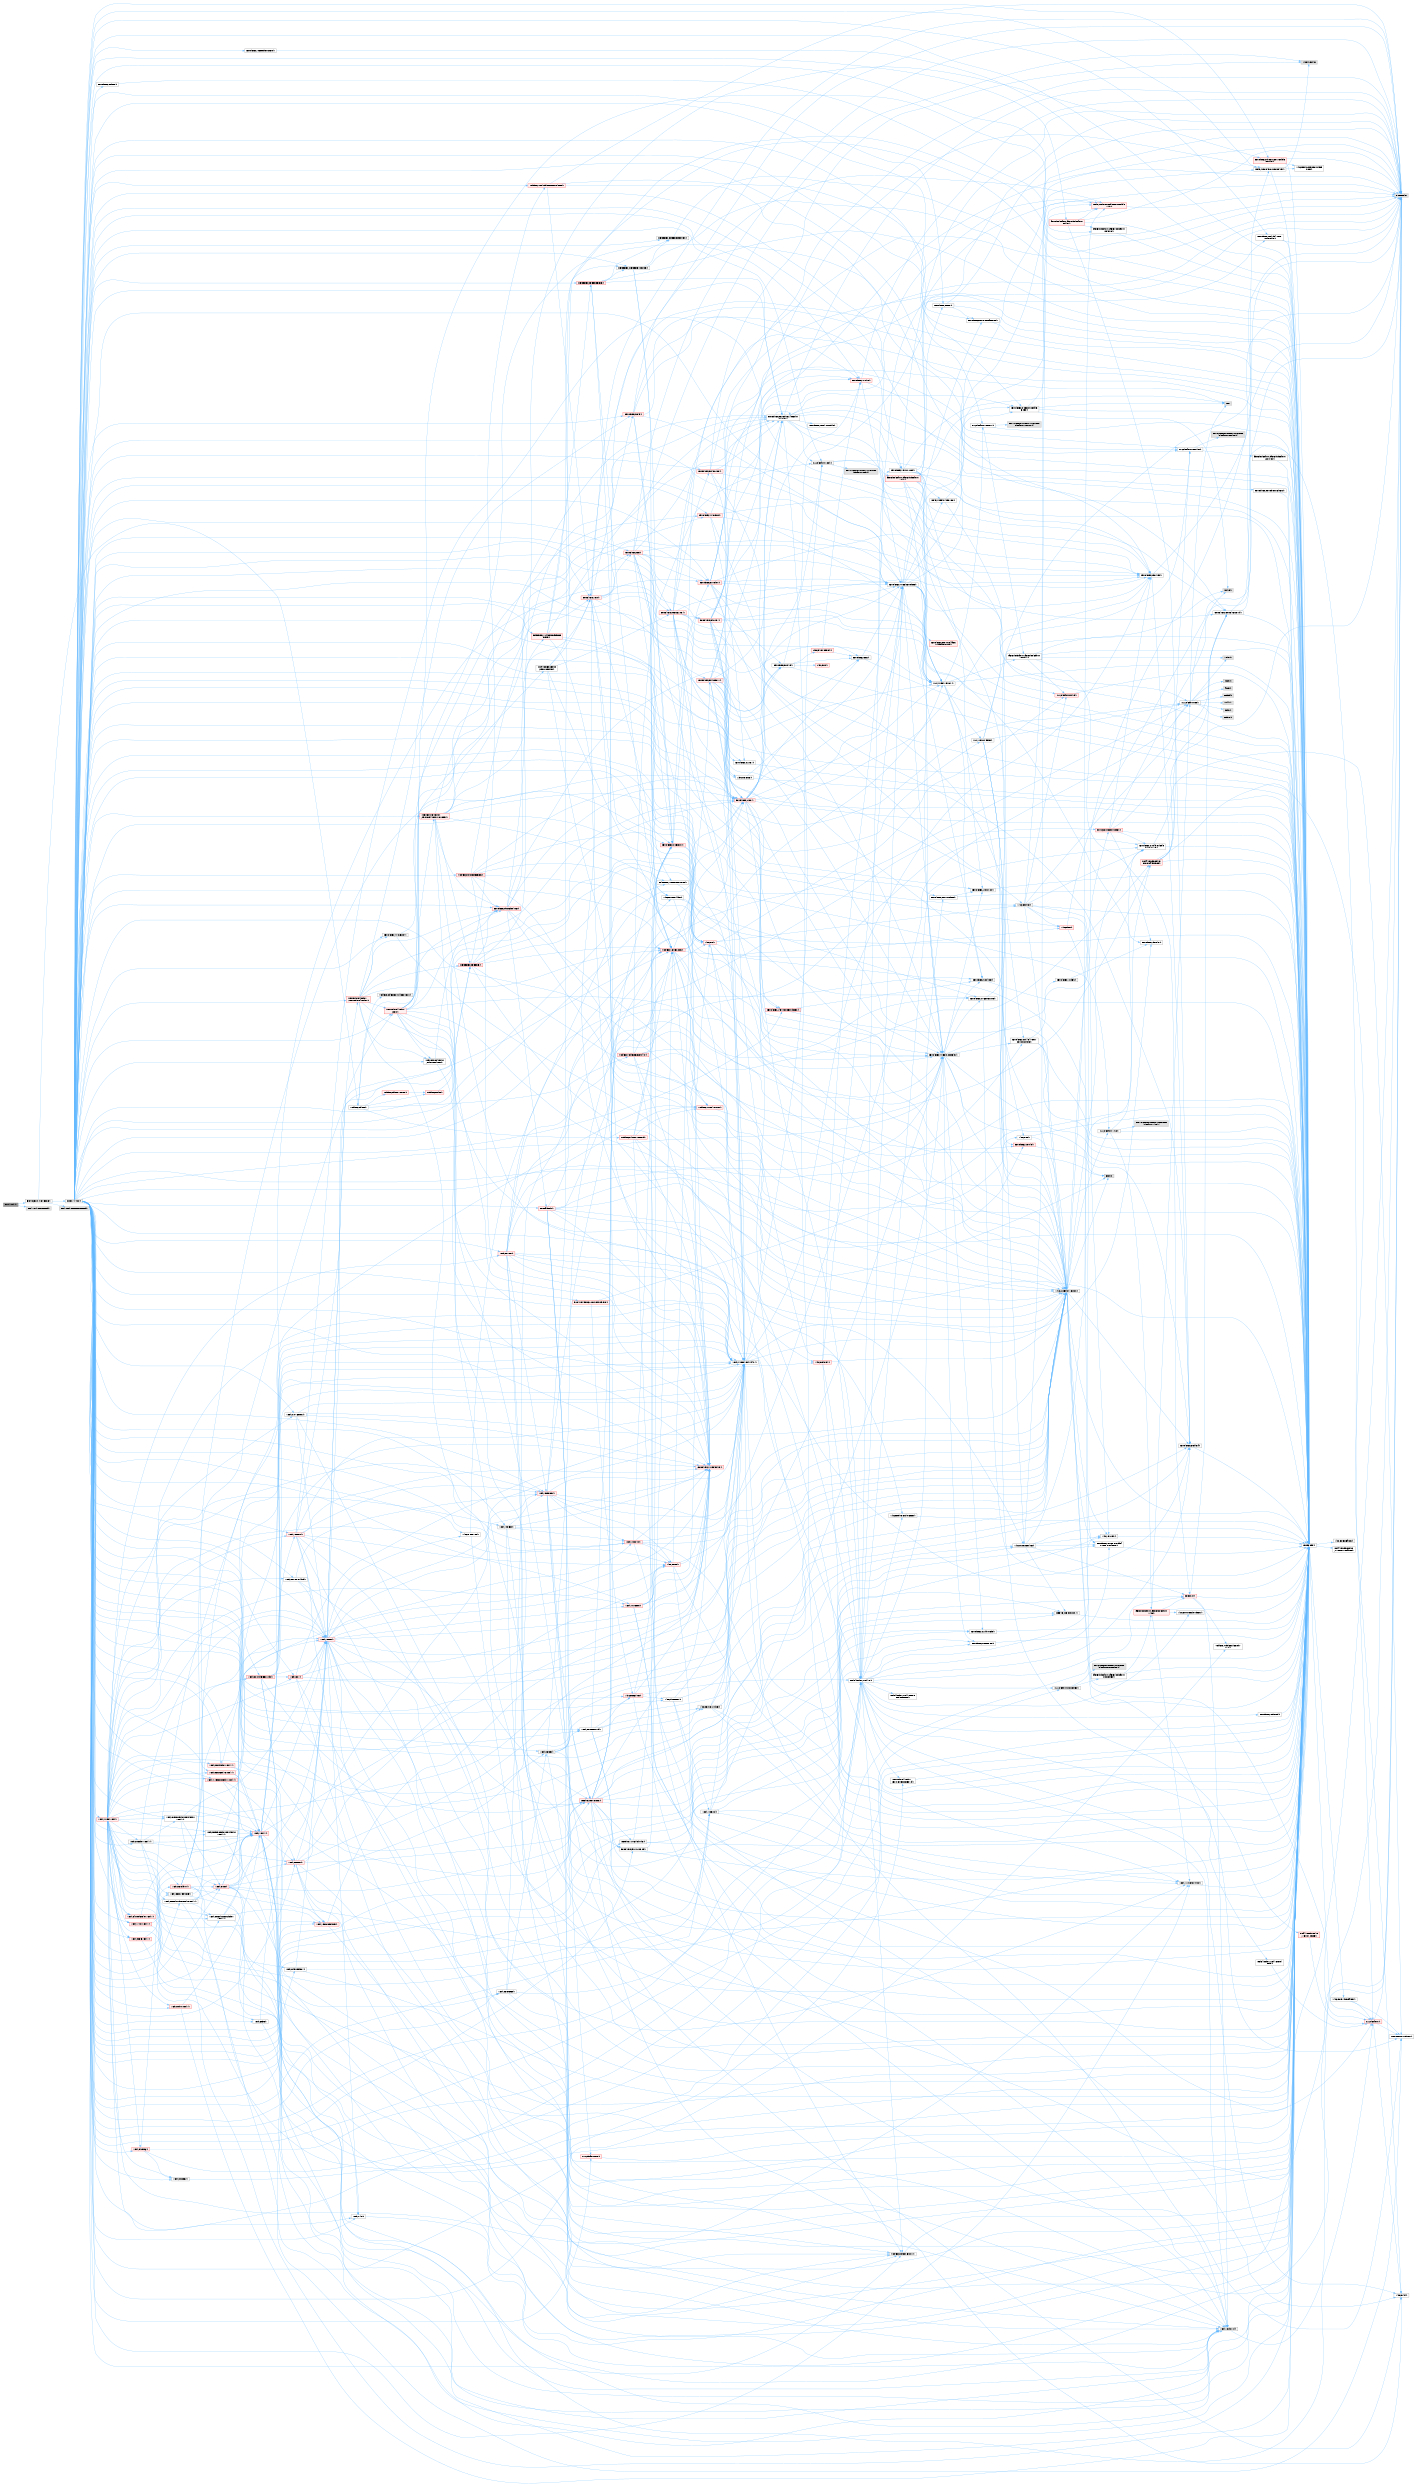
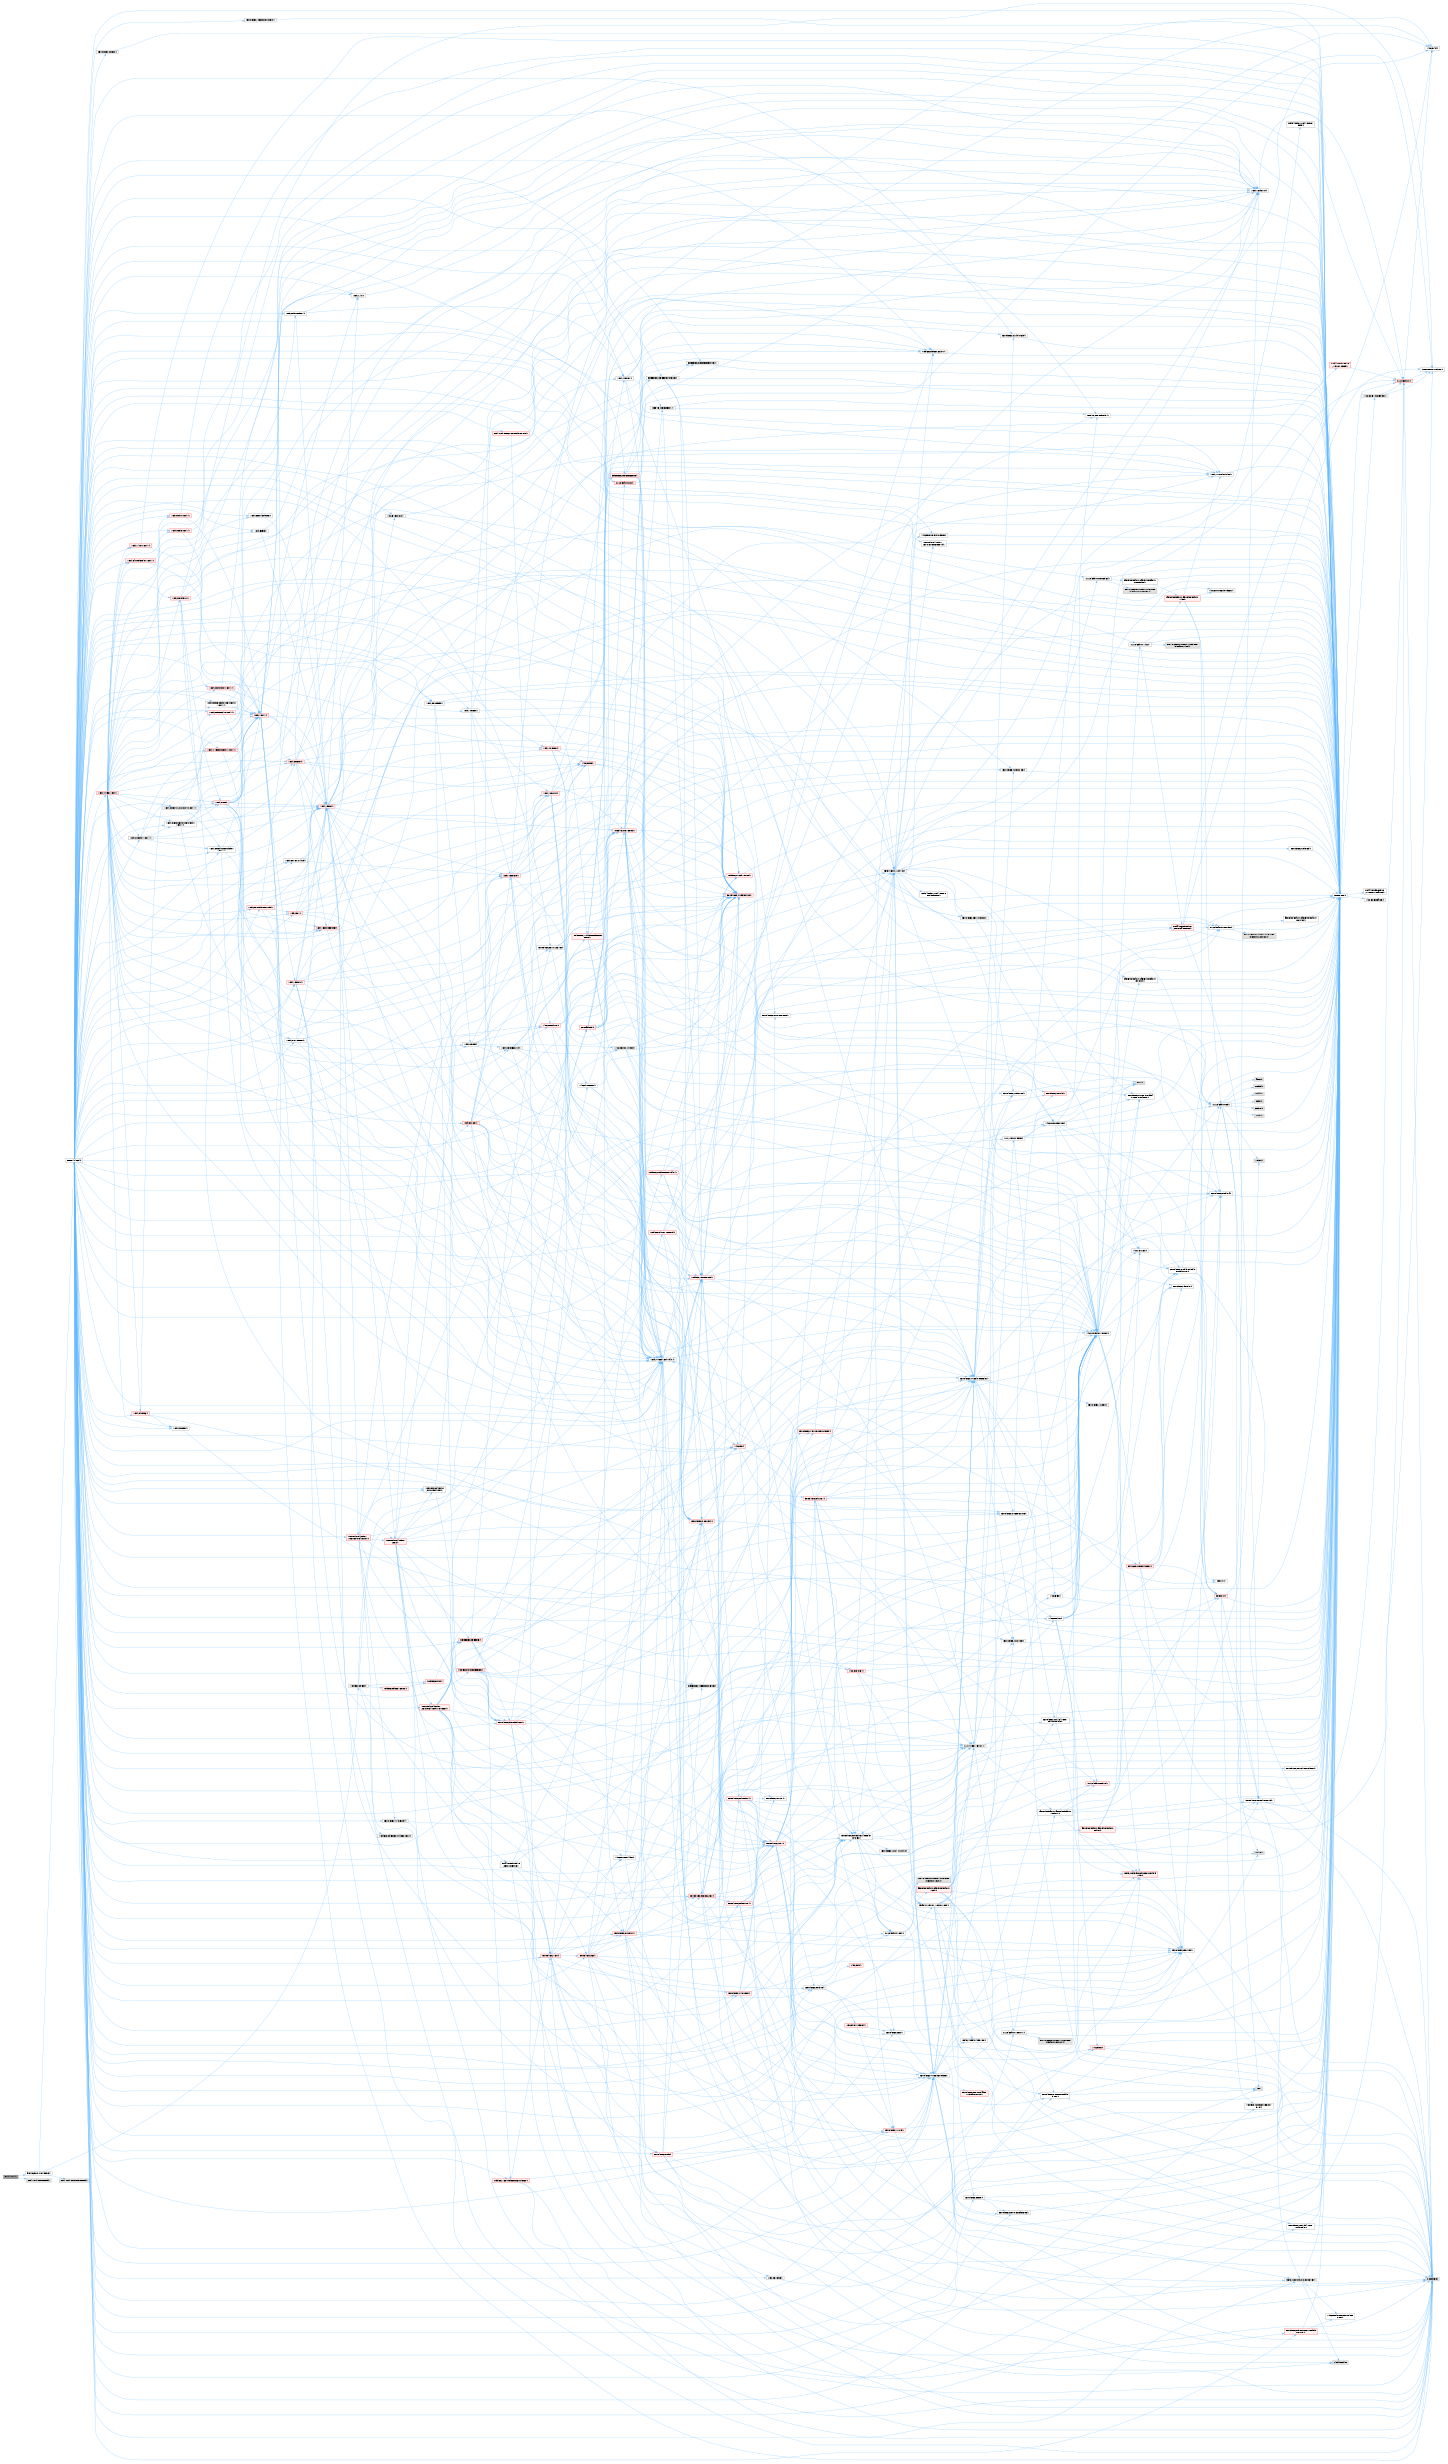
(903, 470) -> (934, 1905)
(1104, 617) -> (1023, 1119)
(730, 946) -> (683, 1640)
none -> (775, 1016)
none -> (1221, 1581)
(633, 1842) -> (663, 408)
